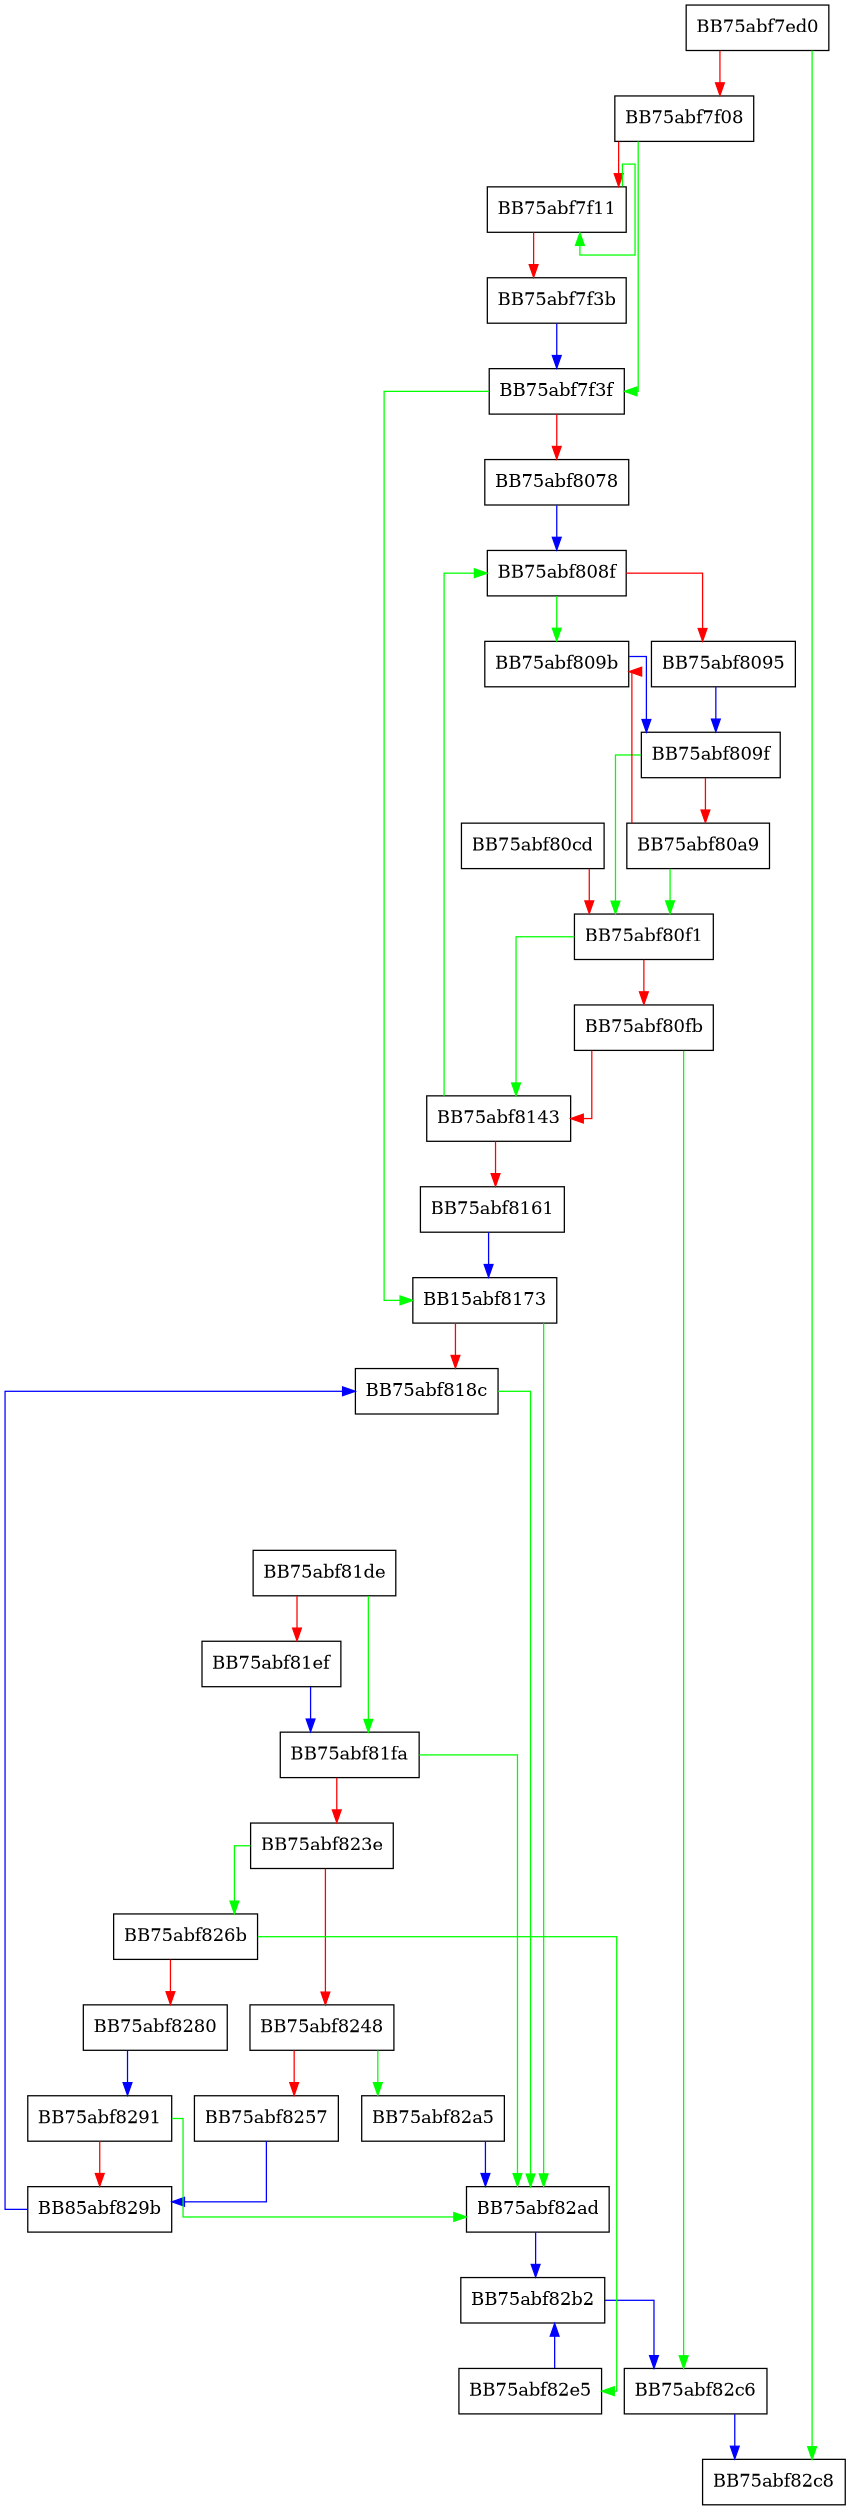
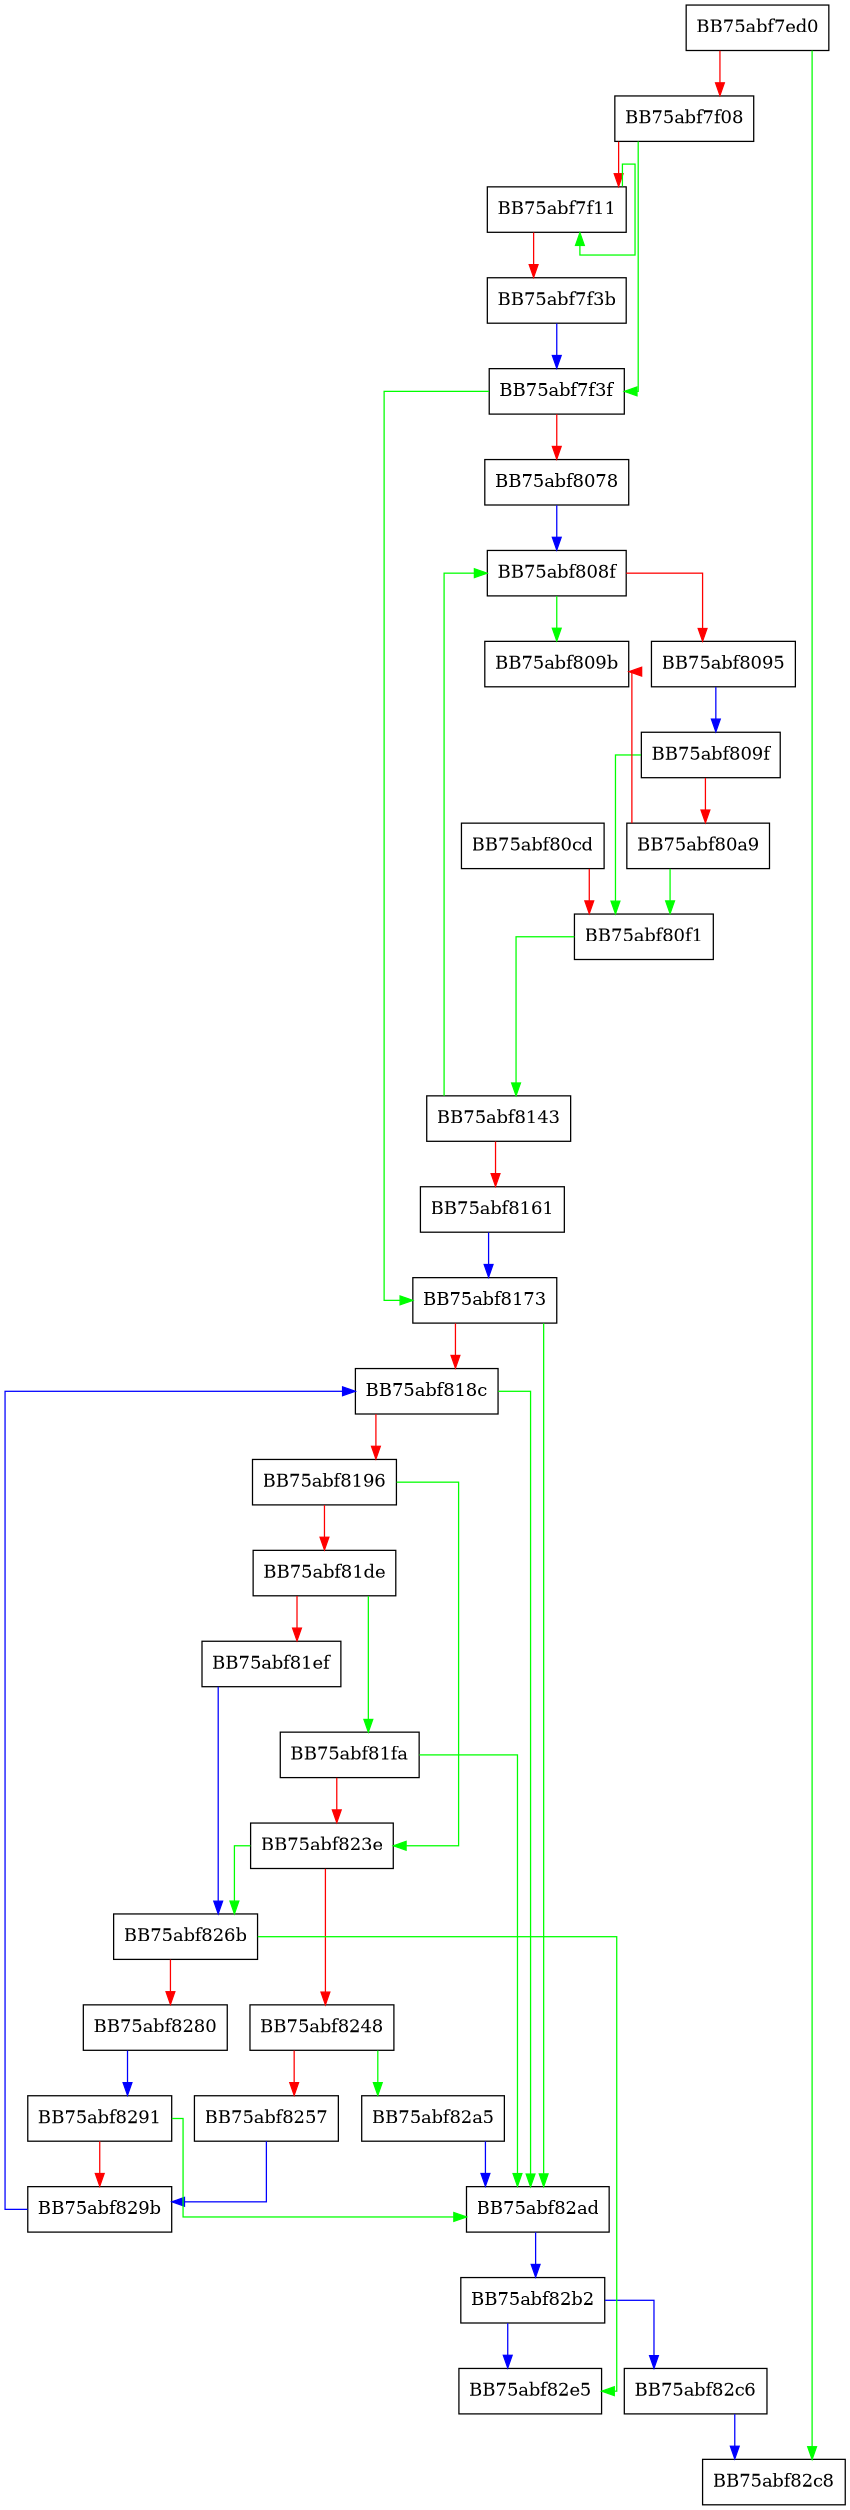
(646, 679) -> none
(644, 1028) -> none
(485, 1300) -> (485, 1300)
none -> (324, 1482)
(311, 1703) -> (218, 1794)
(100, 2209) -> (100, 2209)
(555, 2352) -> (508, 2339)
